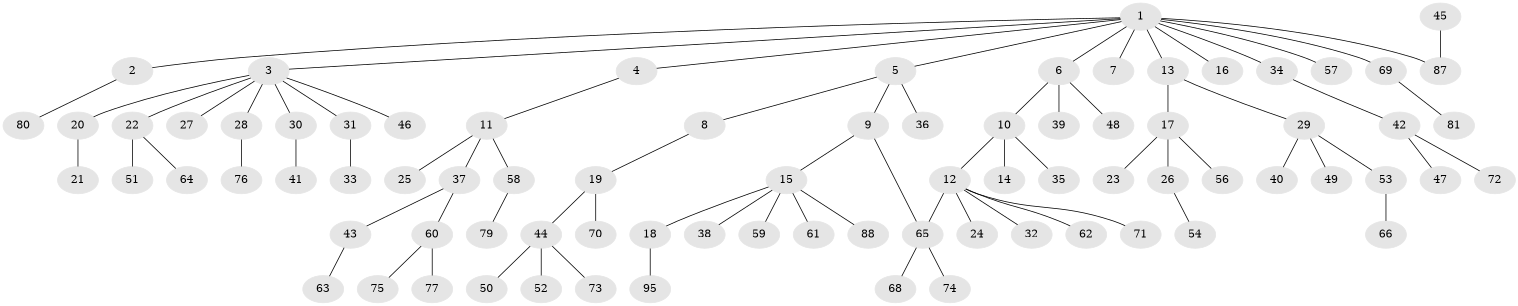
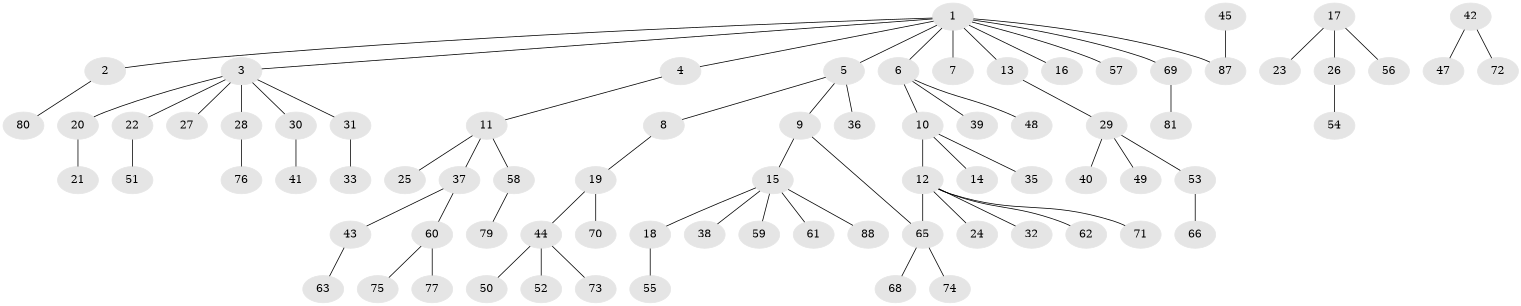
(1277, 71) -> none
(1168, 98) -> none
(405, 126) -> none
(187, 180) -> none
(650, 289) -> (650, 289)
